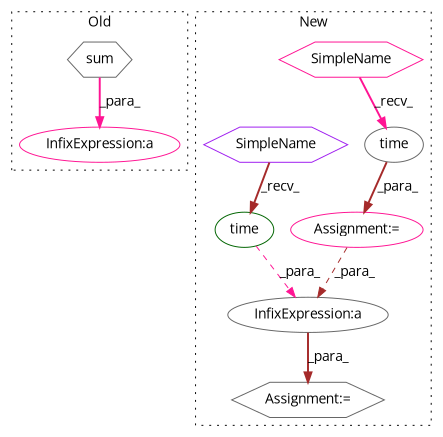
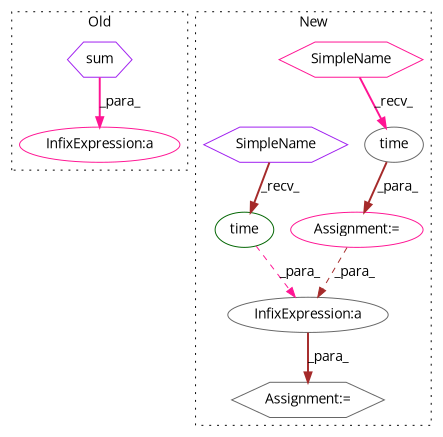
(100, 60) -> (100, 60)
